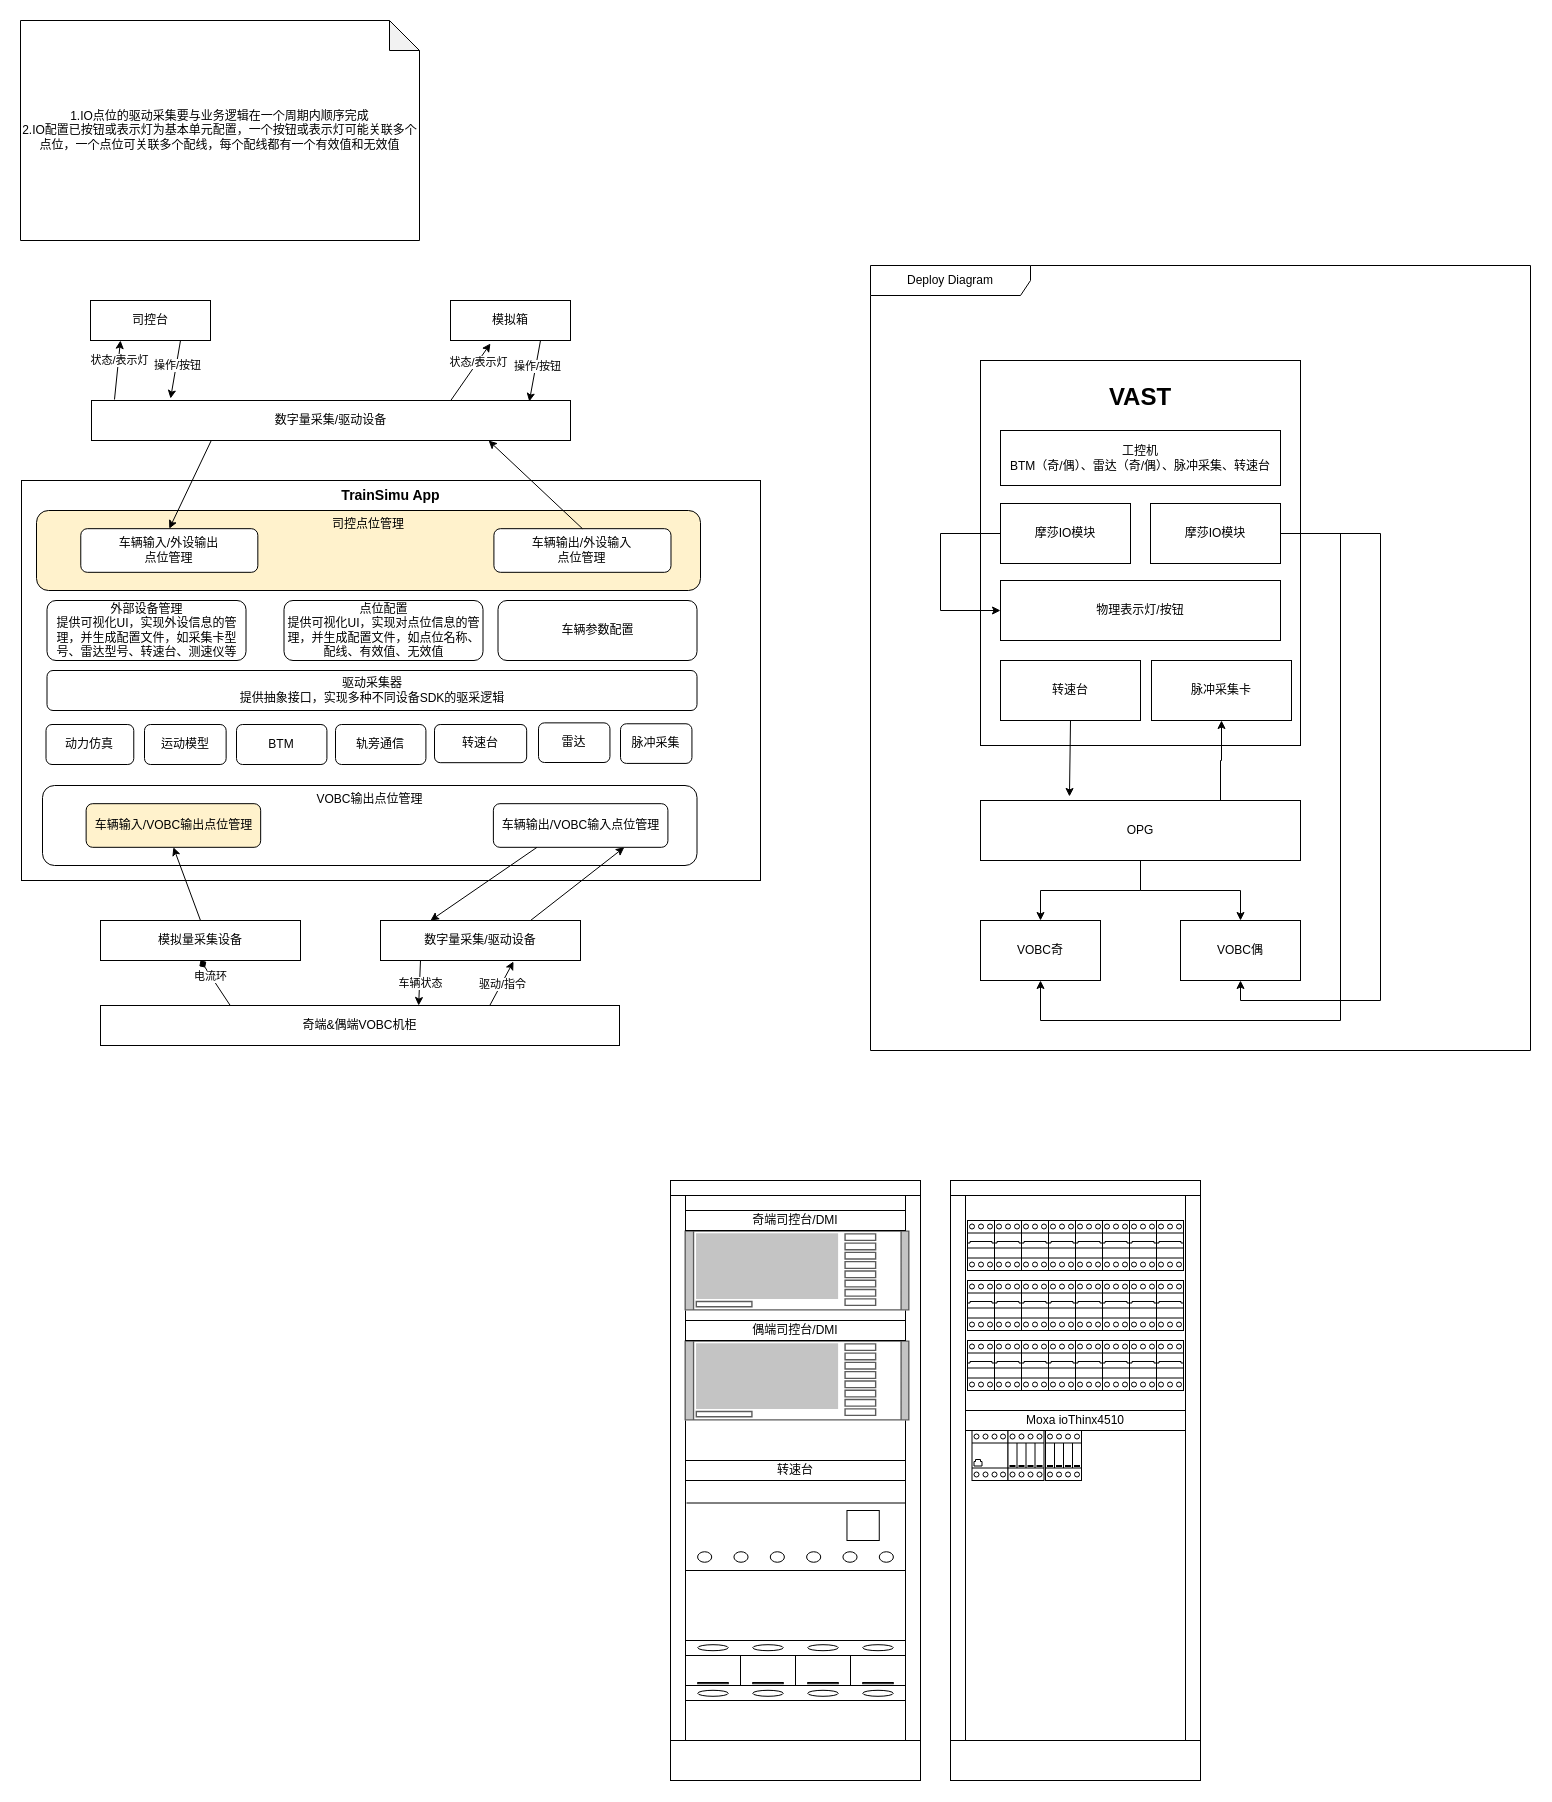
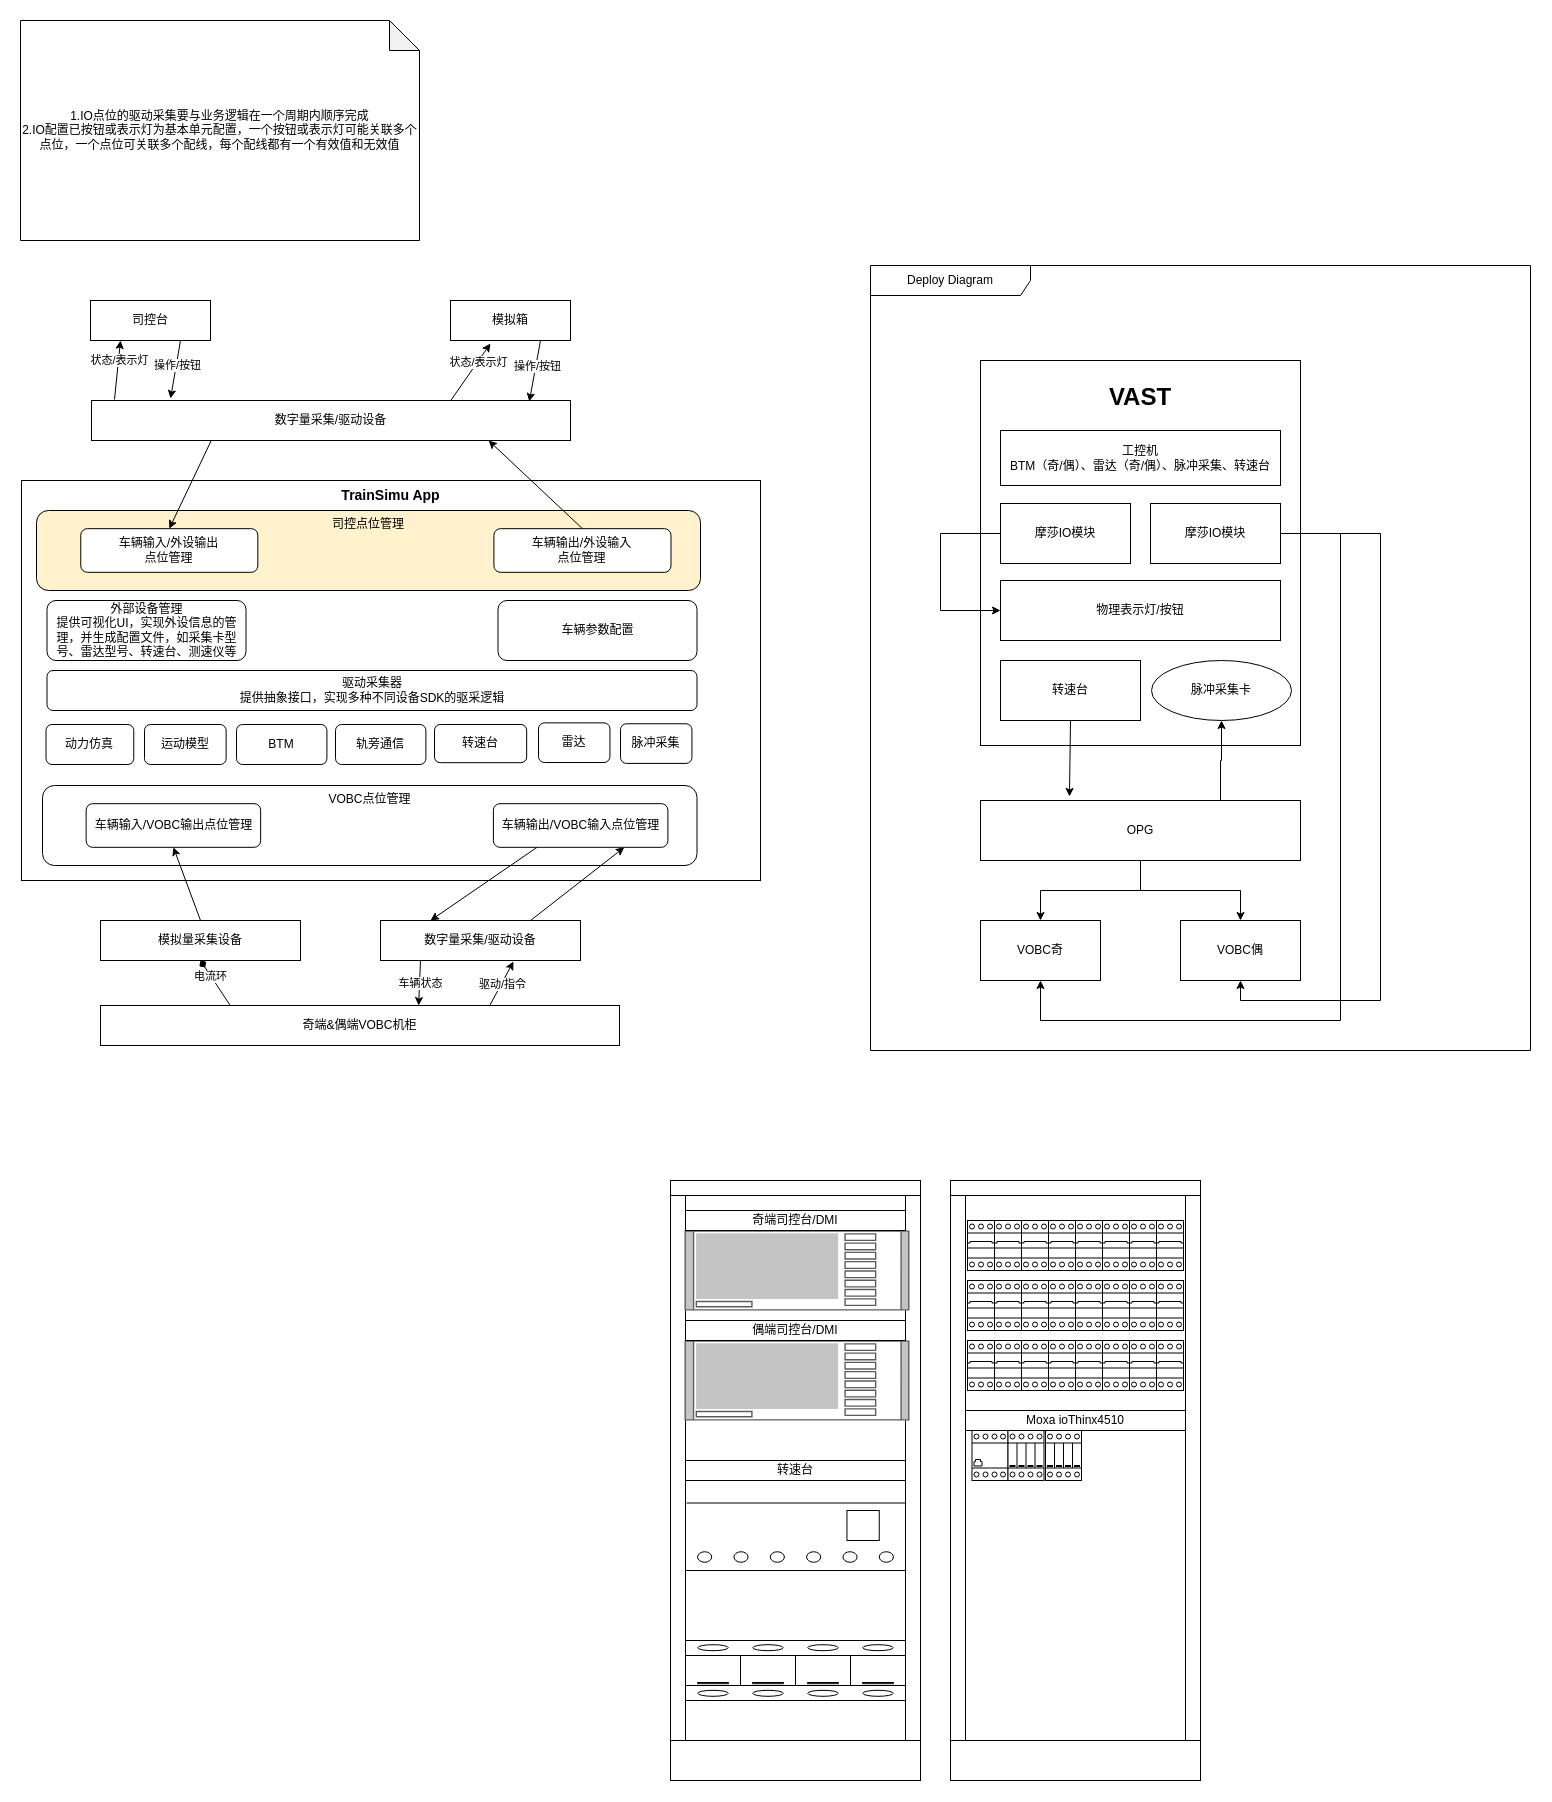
(384, 631) -> none
(1222, 691) -> (1222, 691)
(370, 800) -> (370, 800)
(173, 826) -> (173, 826)
